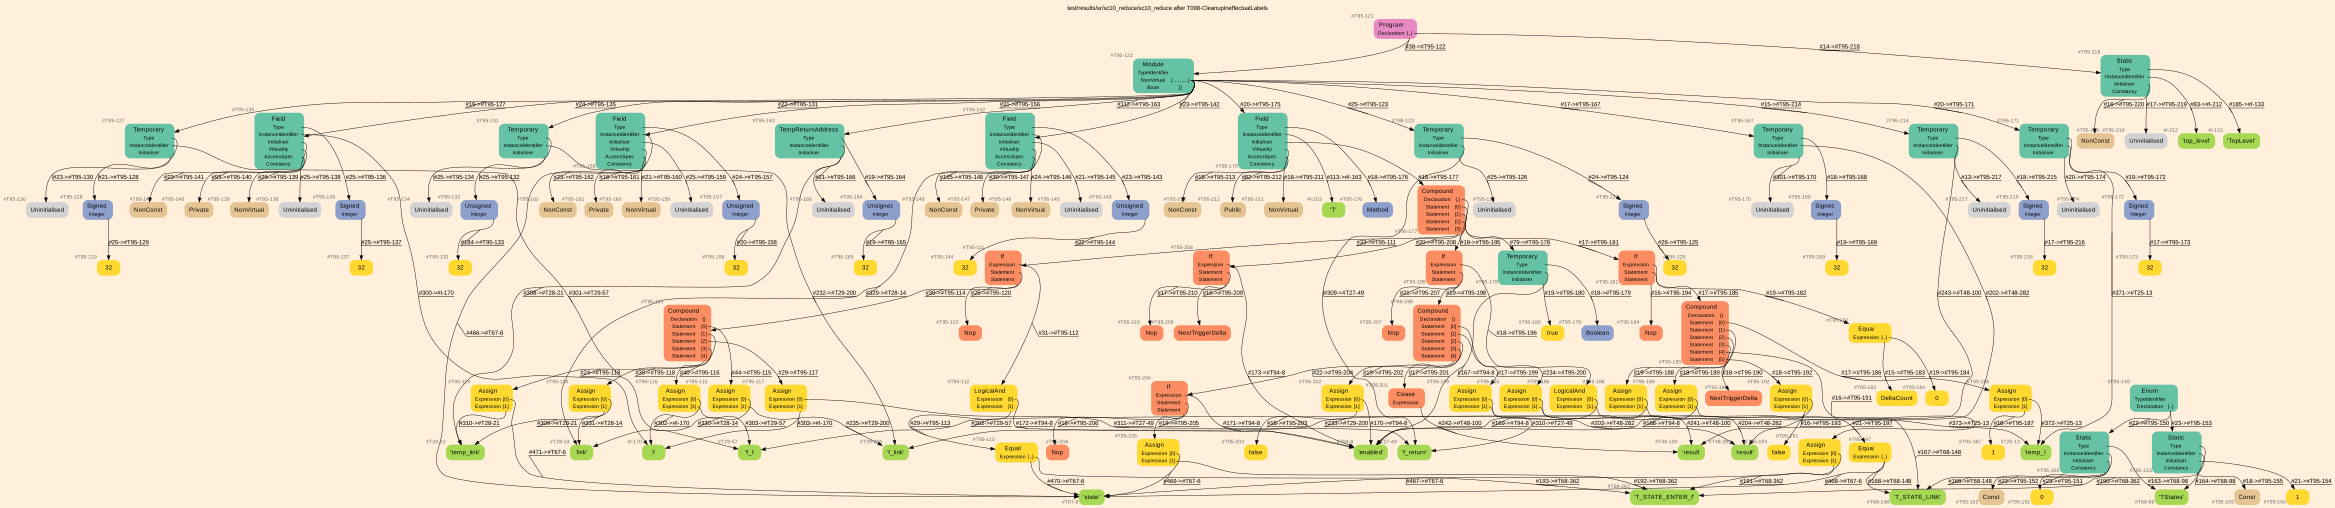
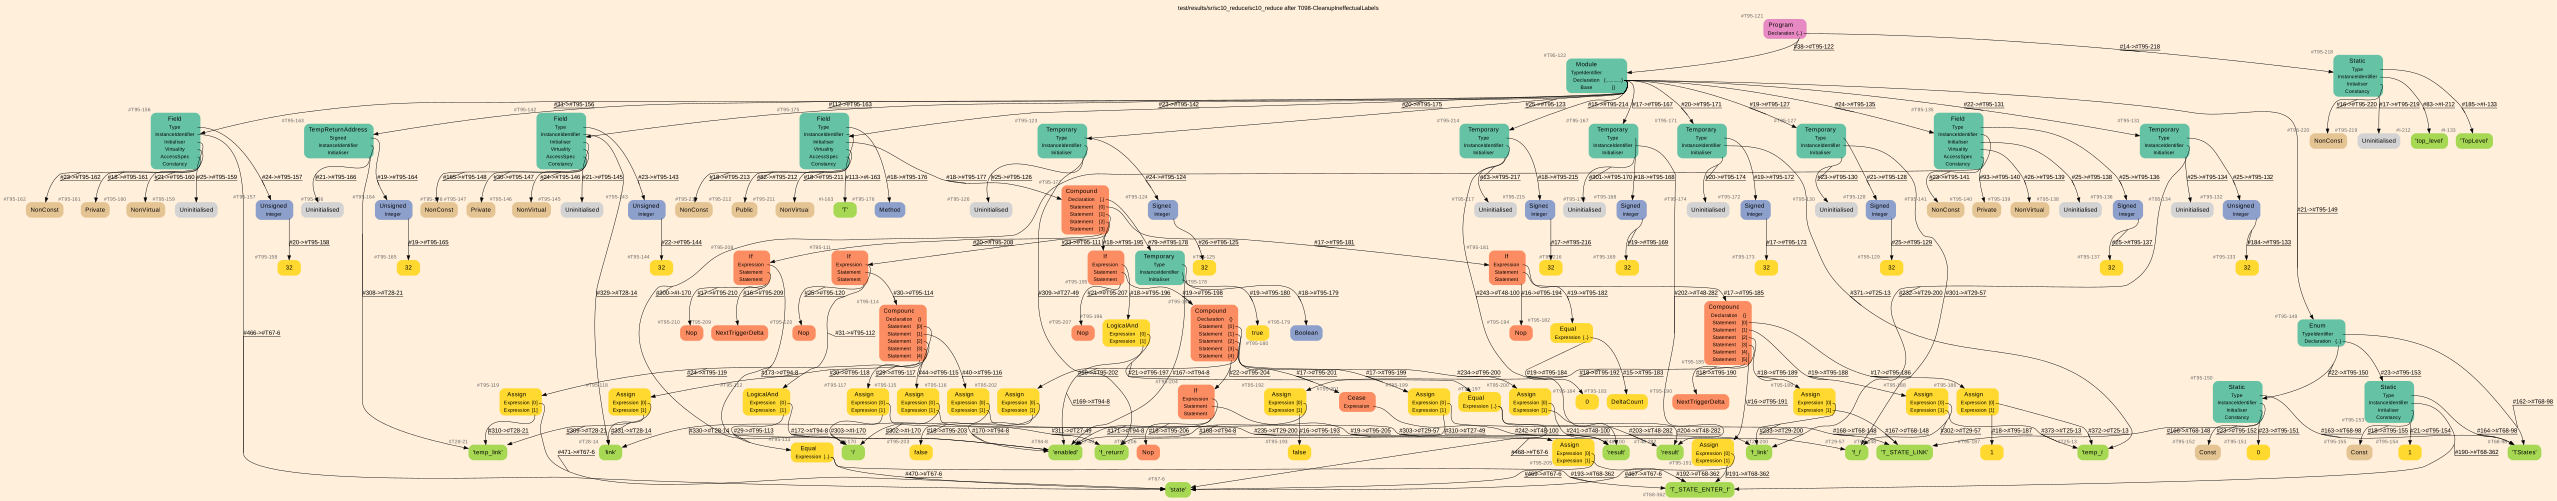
(1153, 80) -> (1587, 80)
none -> (2058, 98)
(809, 138) -> (338, 138)
none -> (2450, 359)
